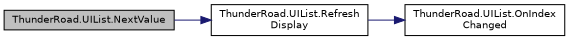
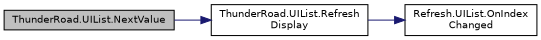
(485, 20) -> (471, 20)
